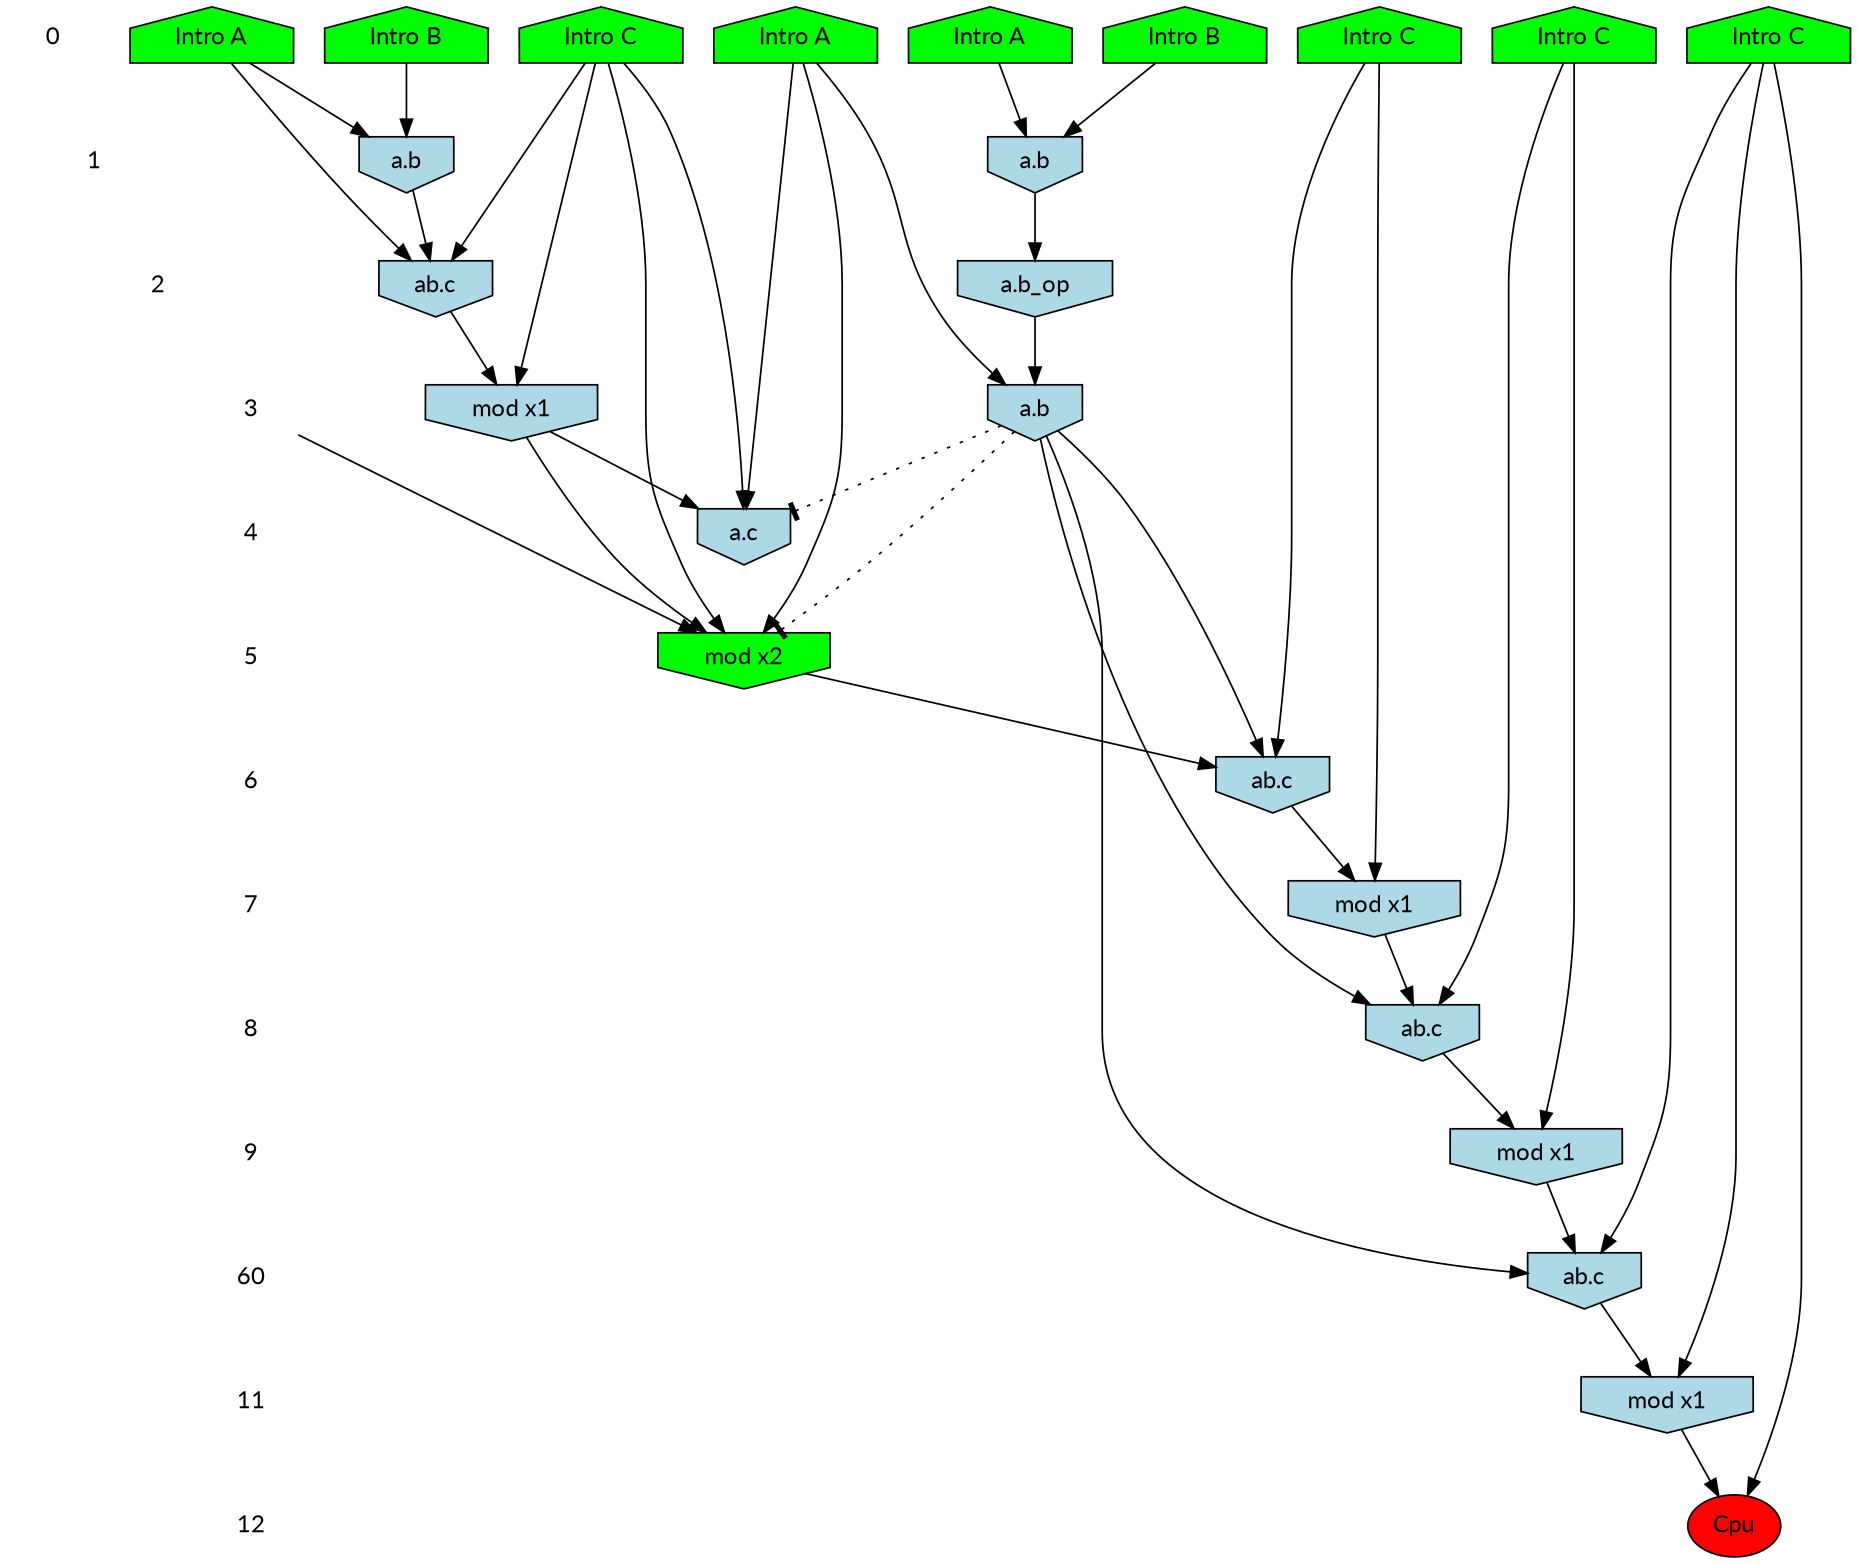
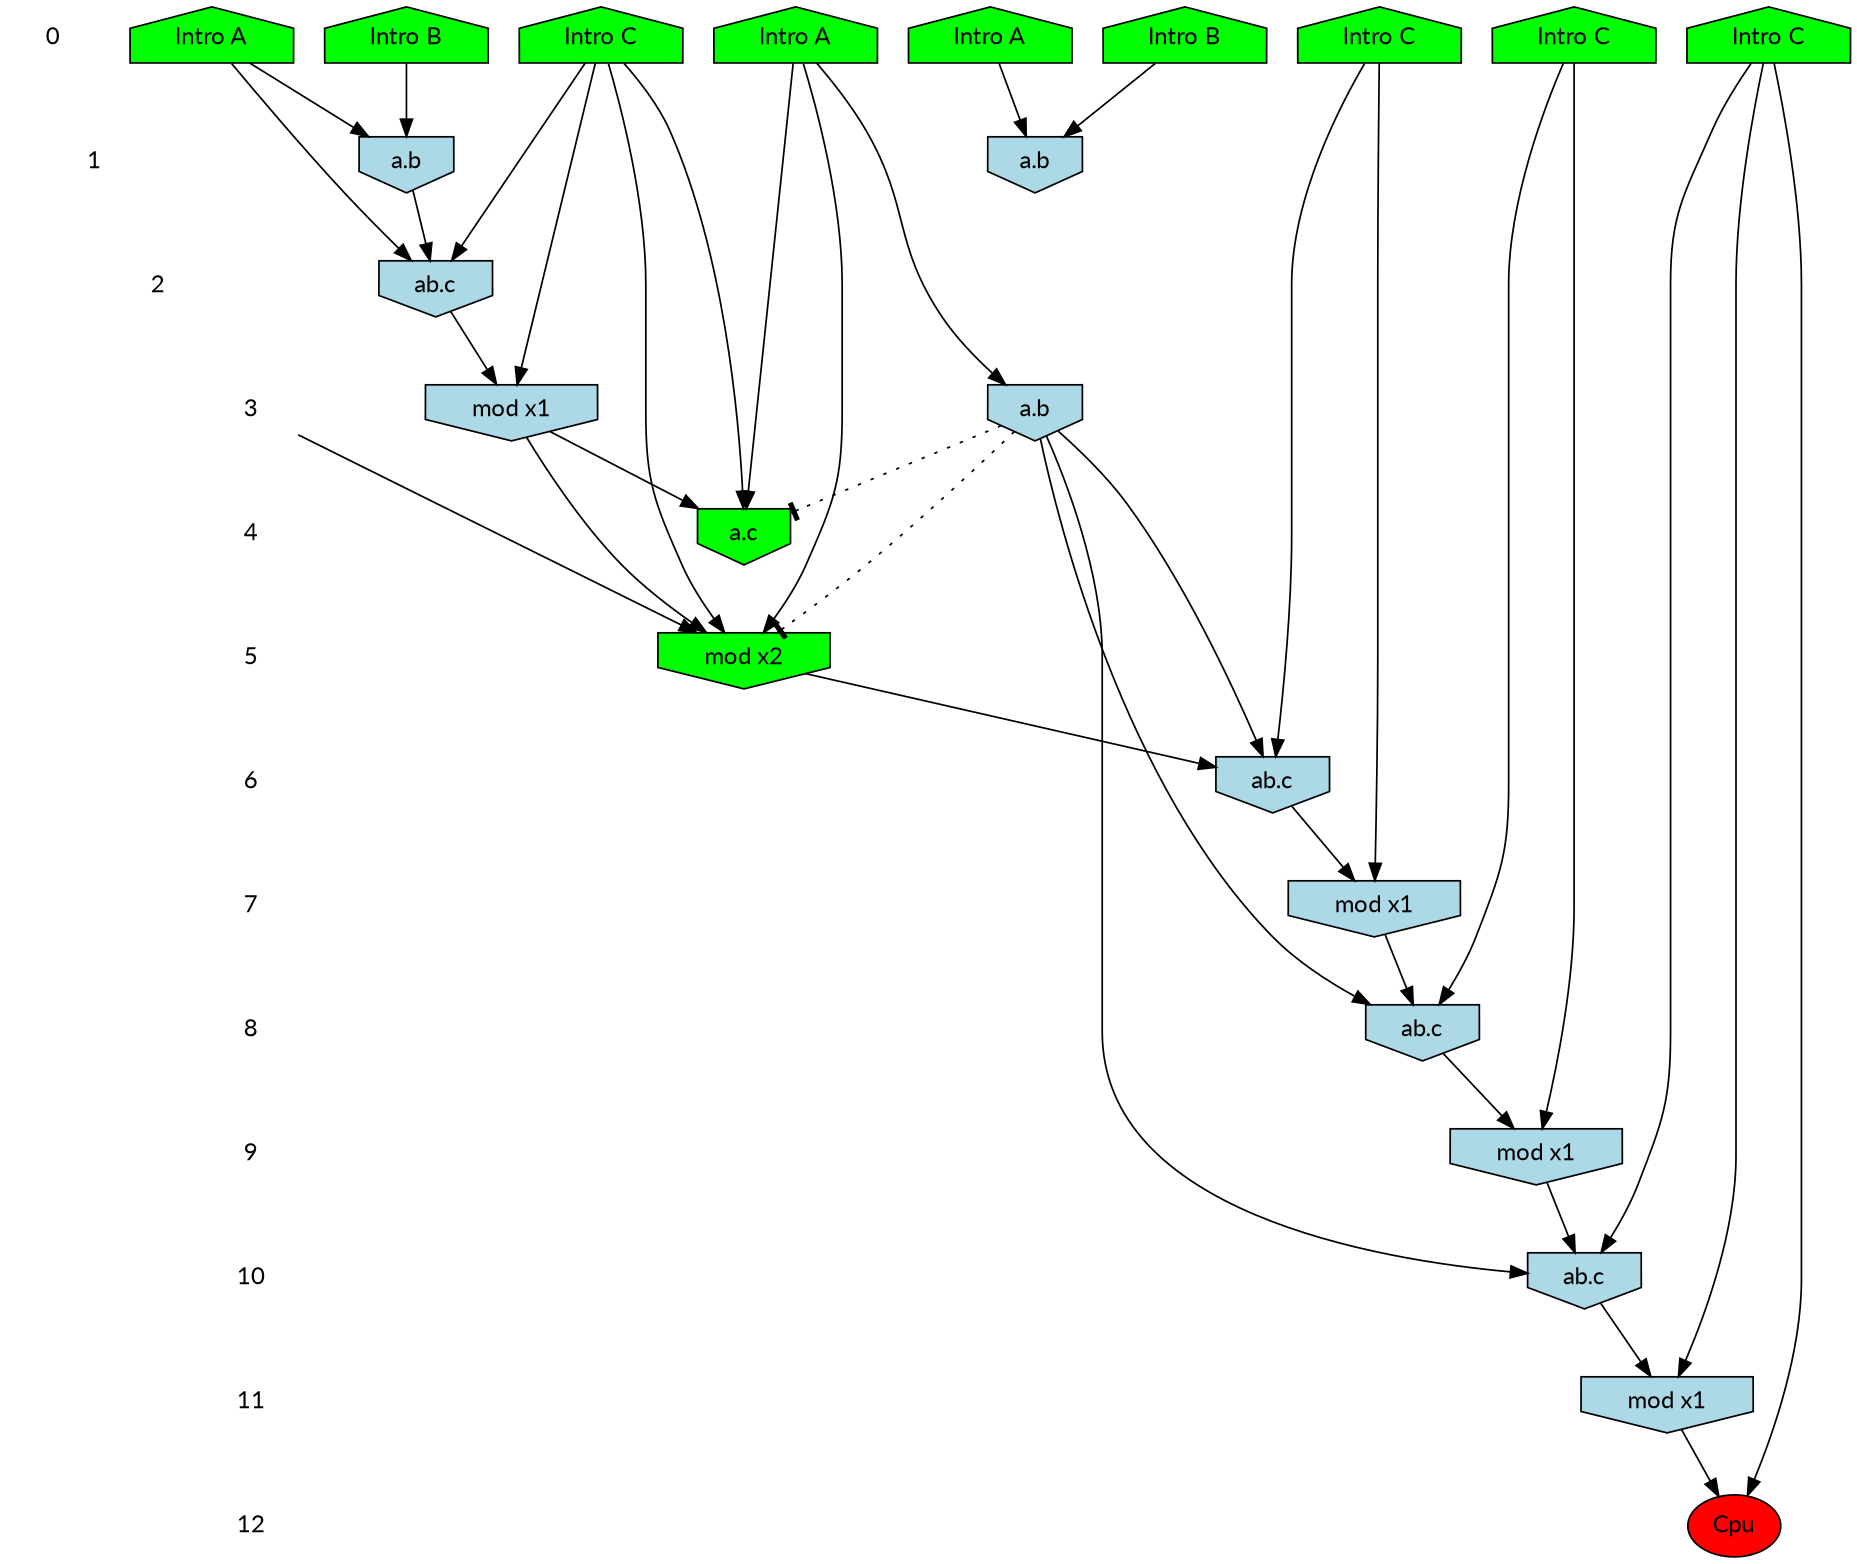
(1035, 286) -> none
(744, 534) -> (744, 534)
(251, 1278) -> (251, 1278)
